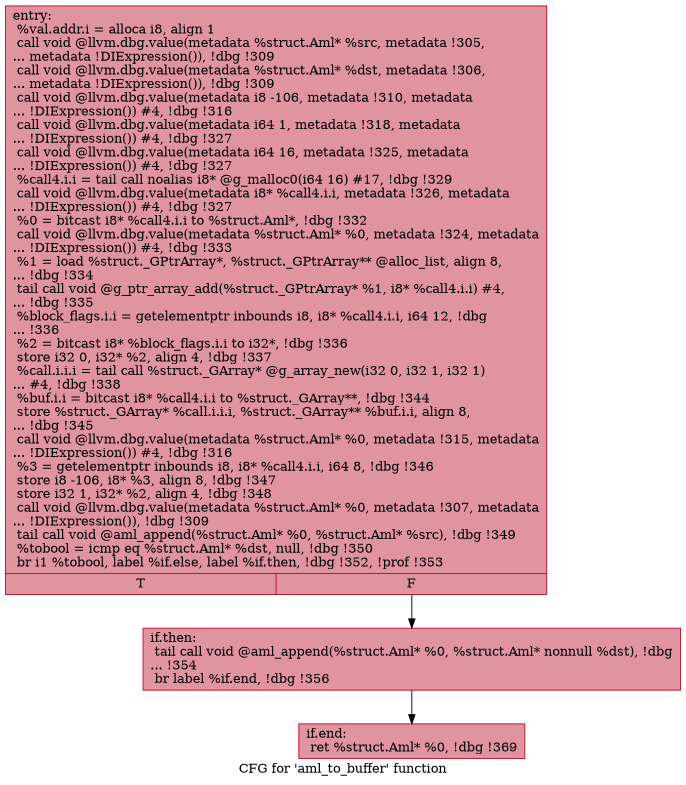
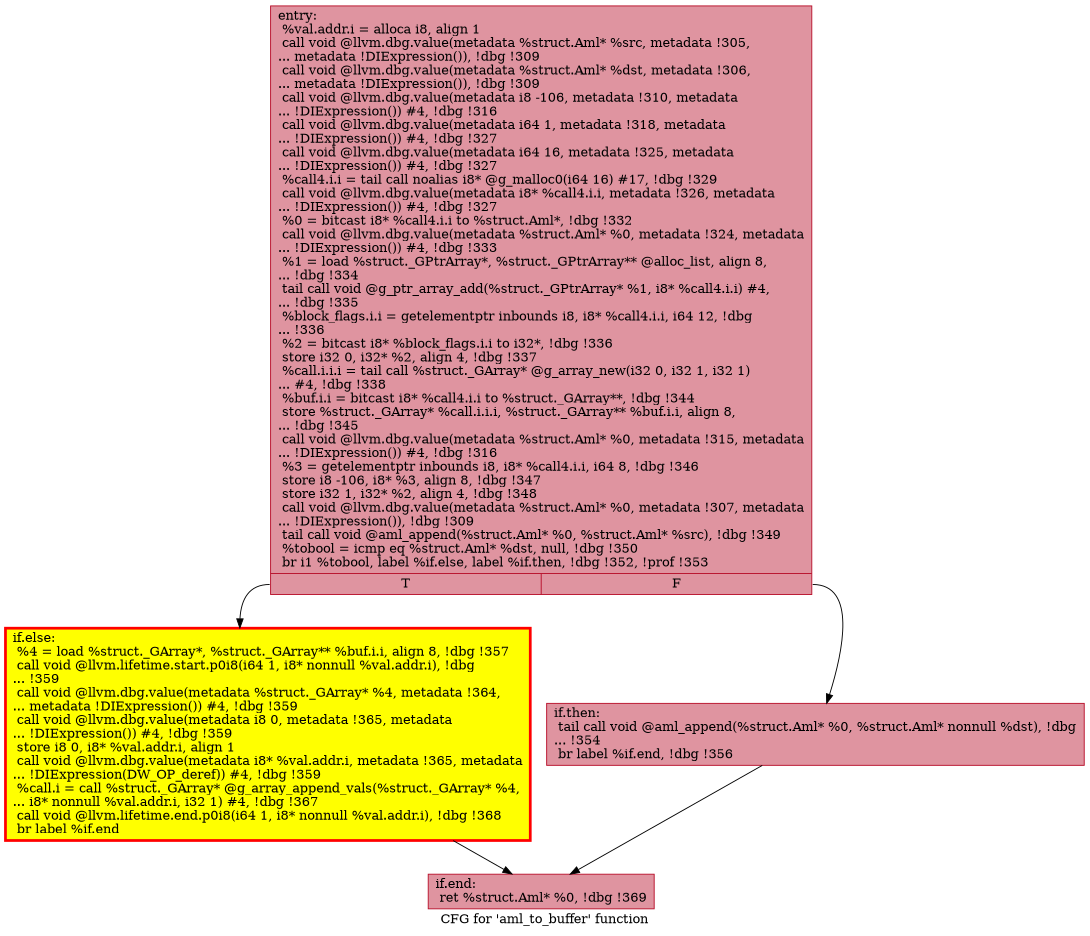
none -> (268, 734)
